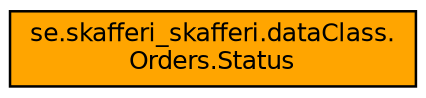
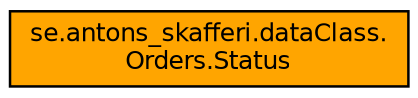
(213, 49) -> (209, 49)
